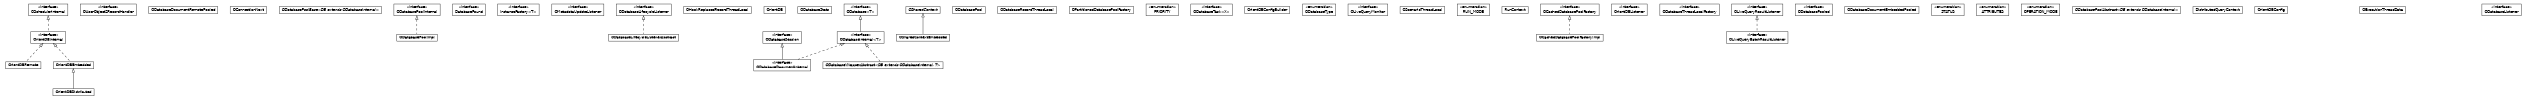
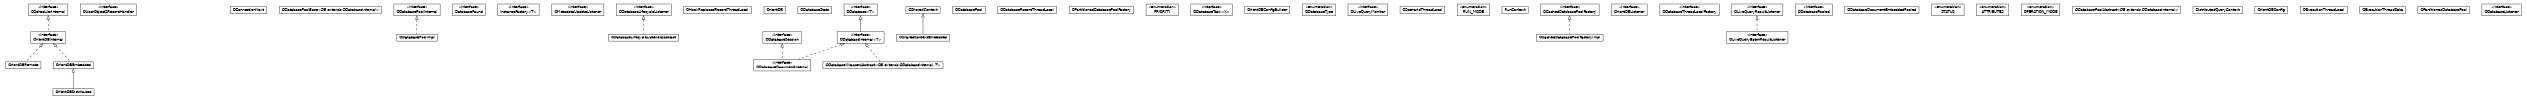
(183, 10) -> none
none -> (2324, 10)
none -> (2444, 10)
(782, 53) -> (782, 53)
